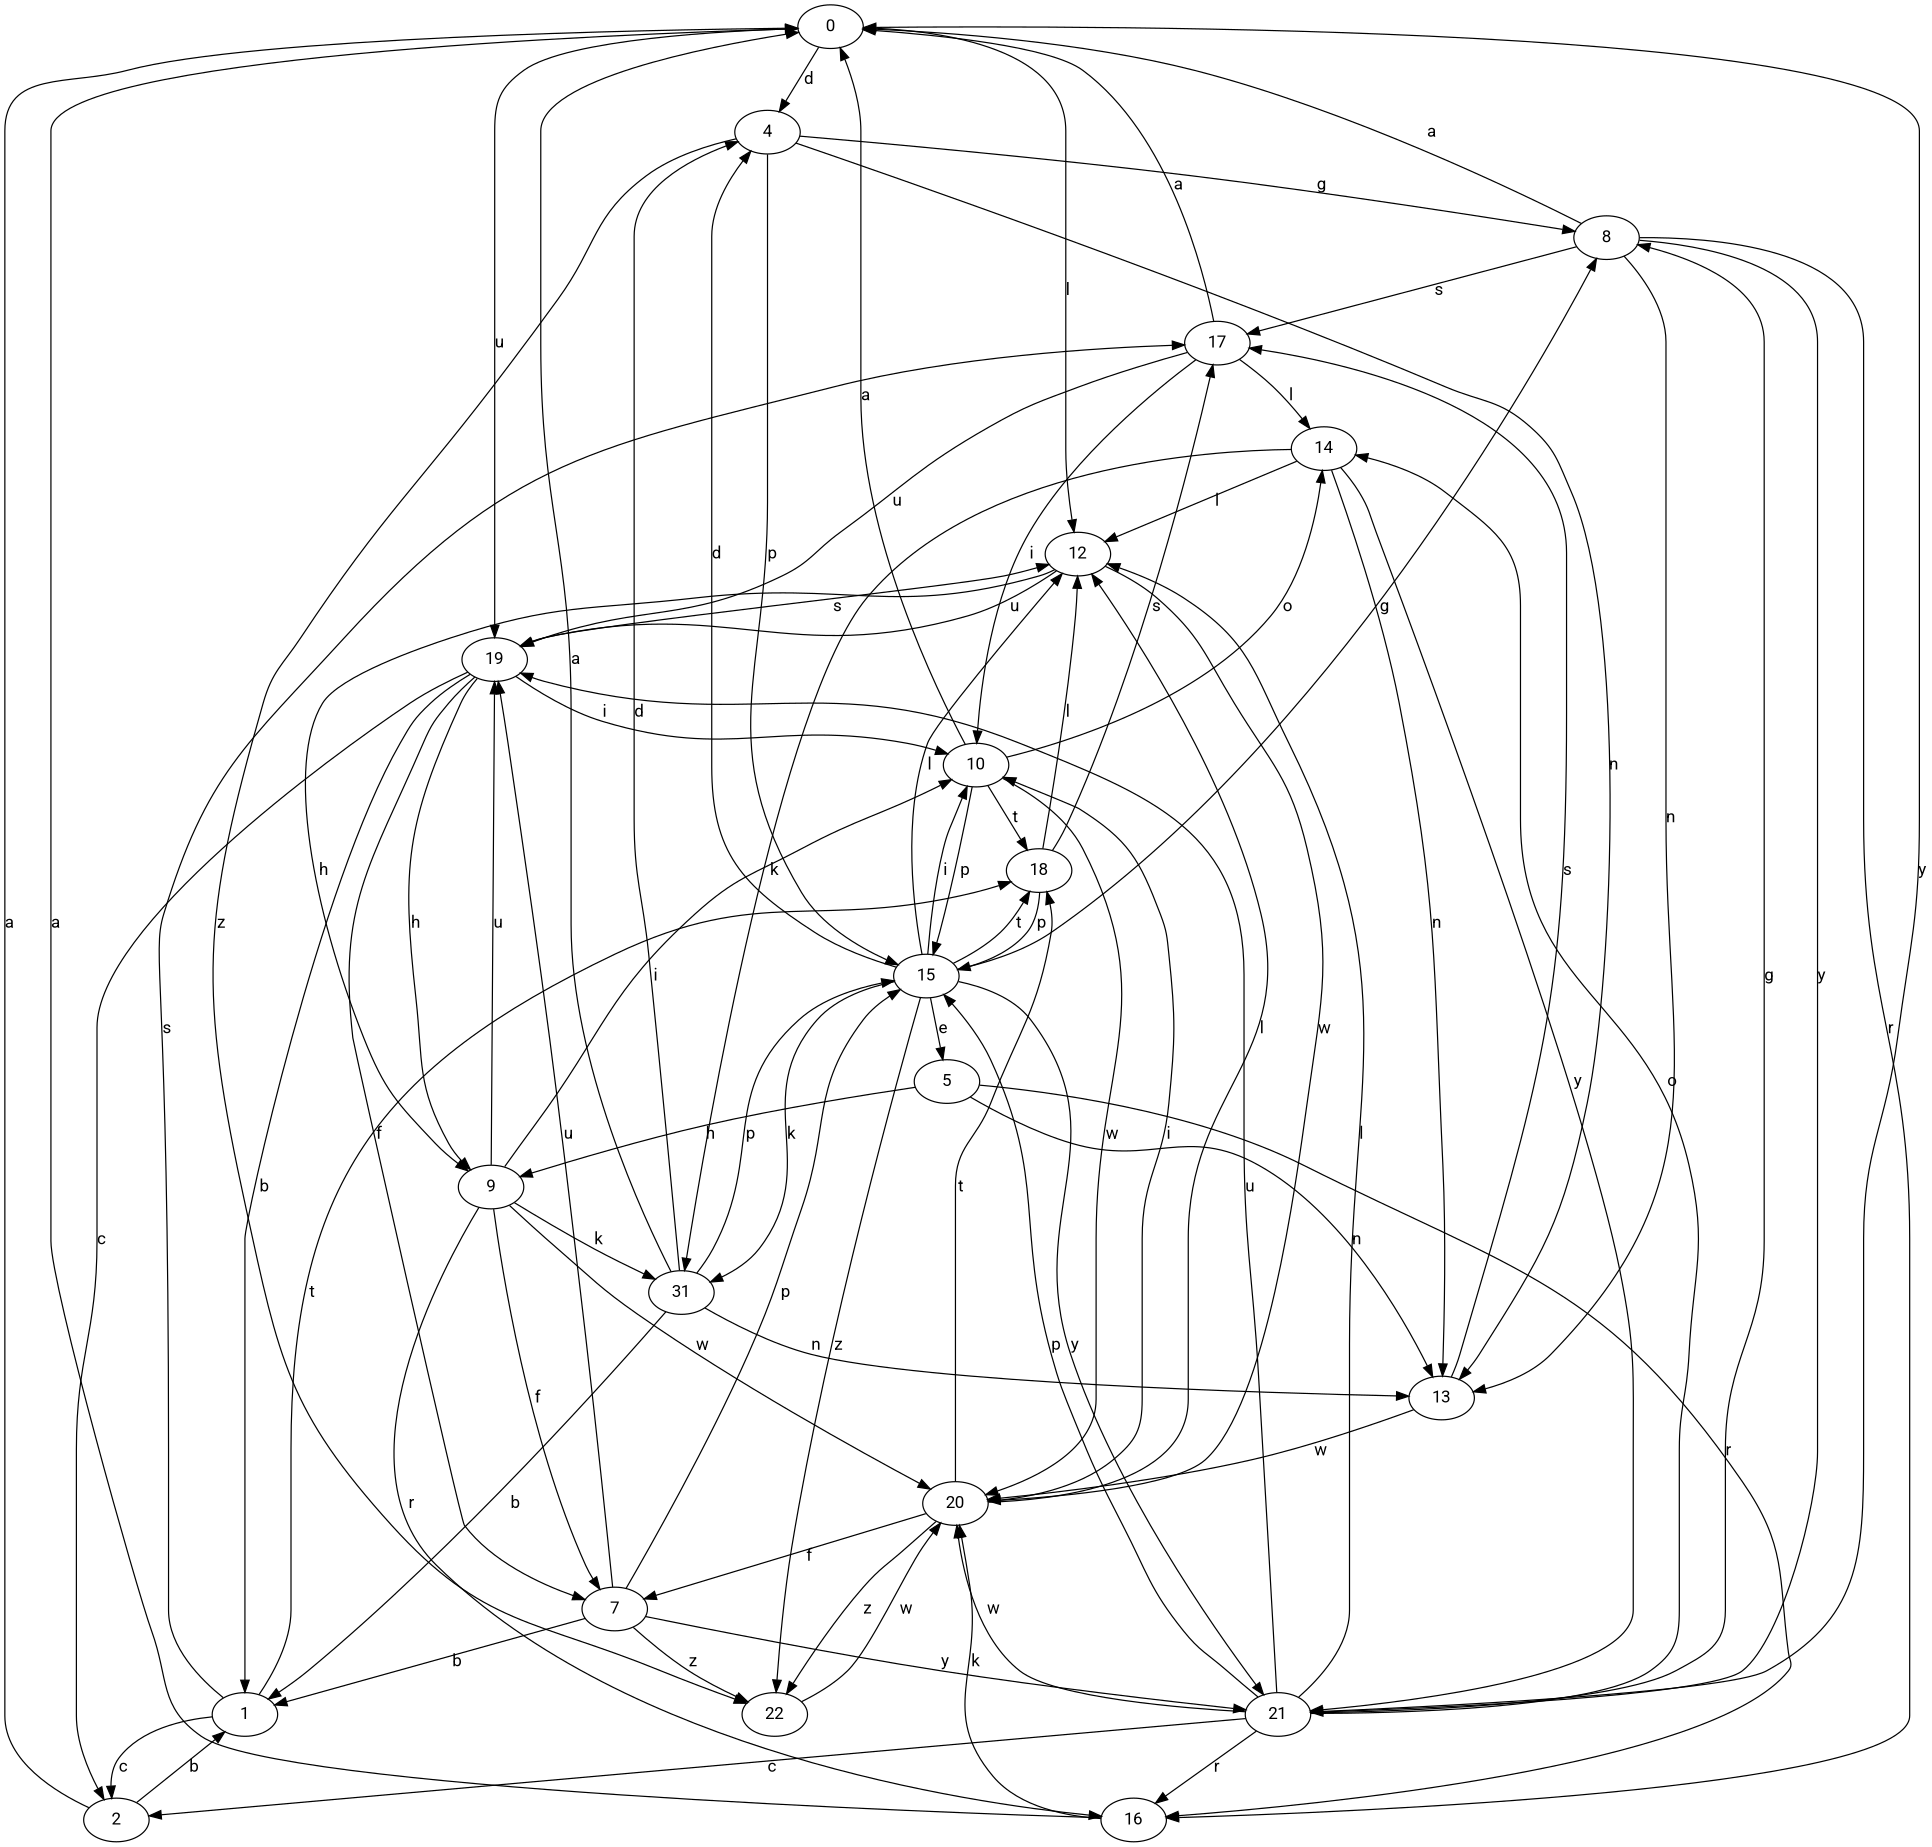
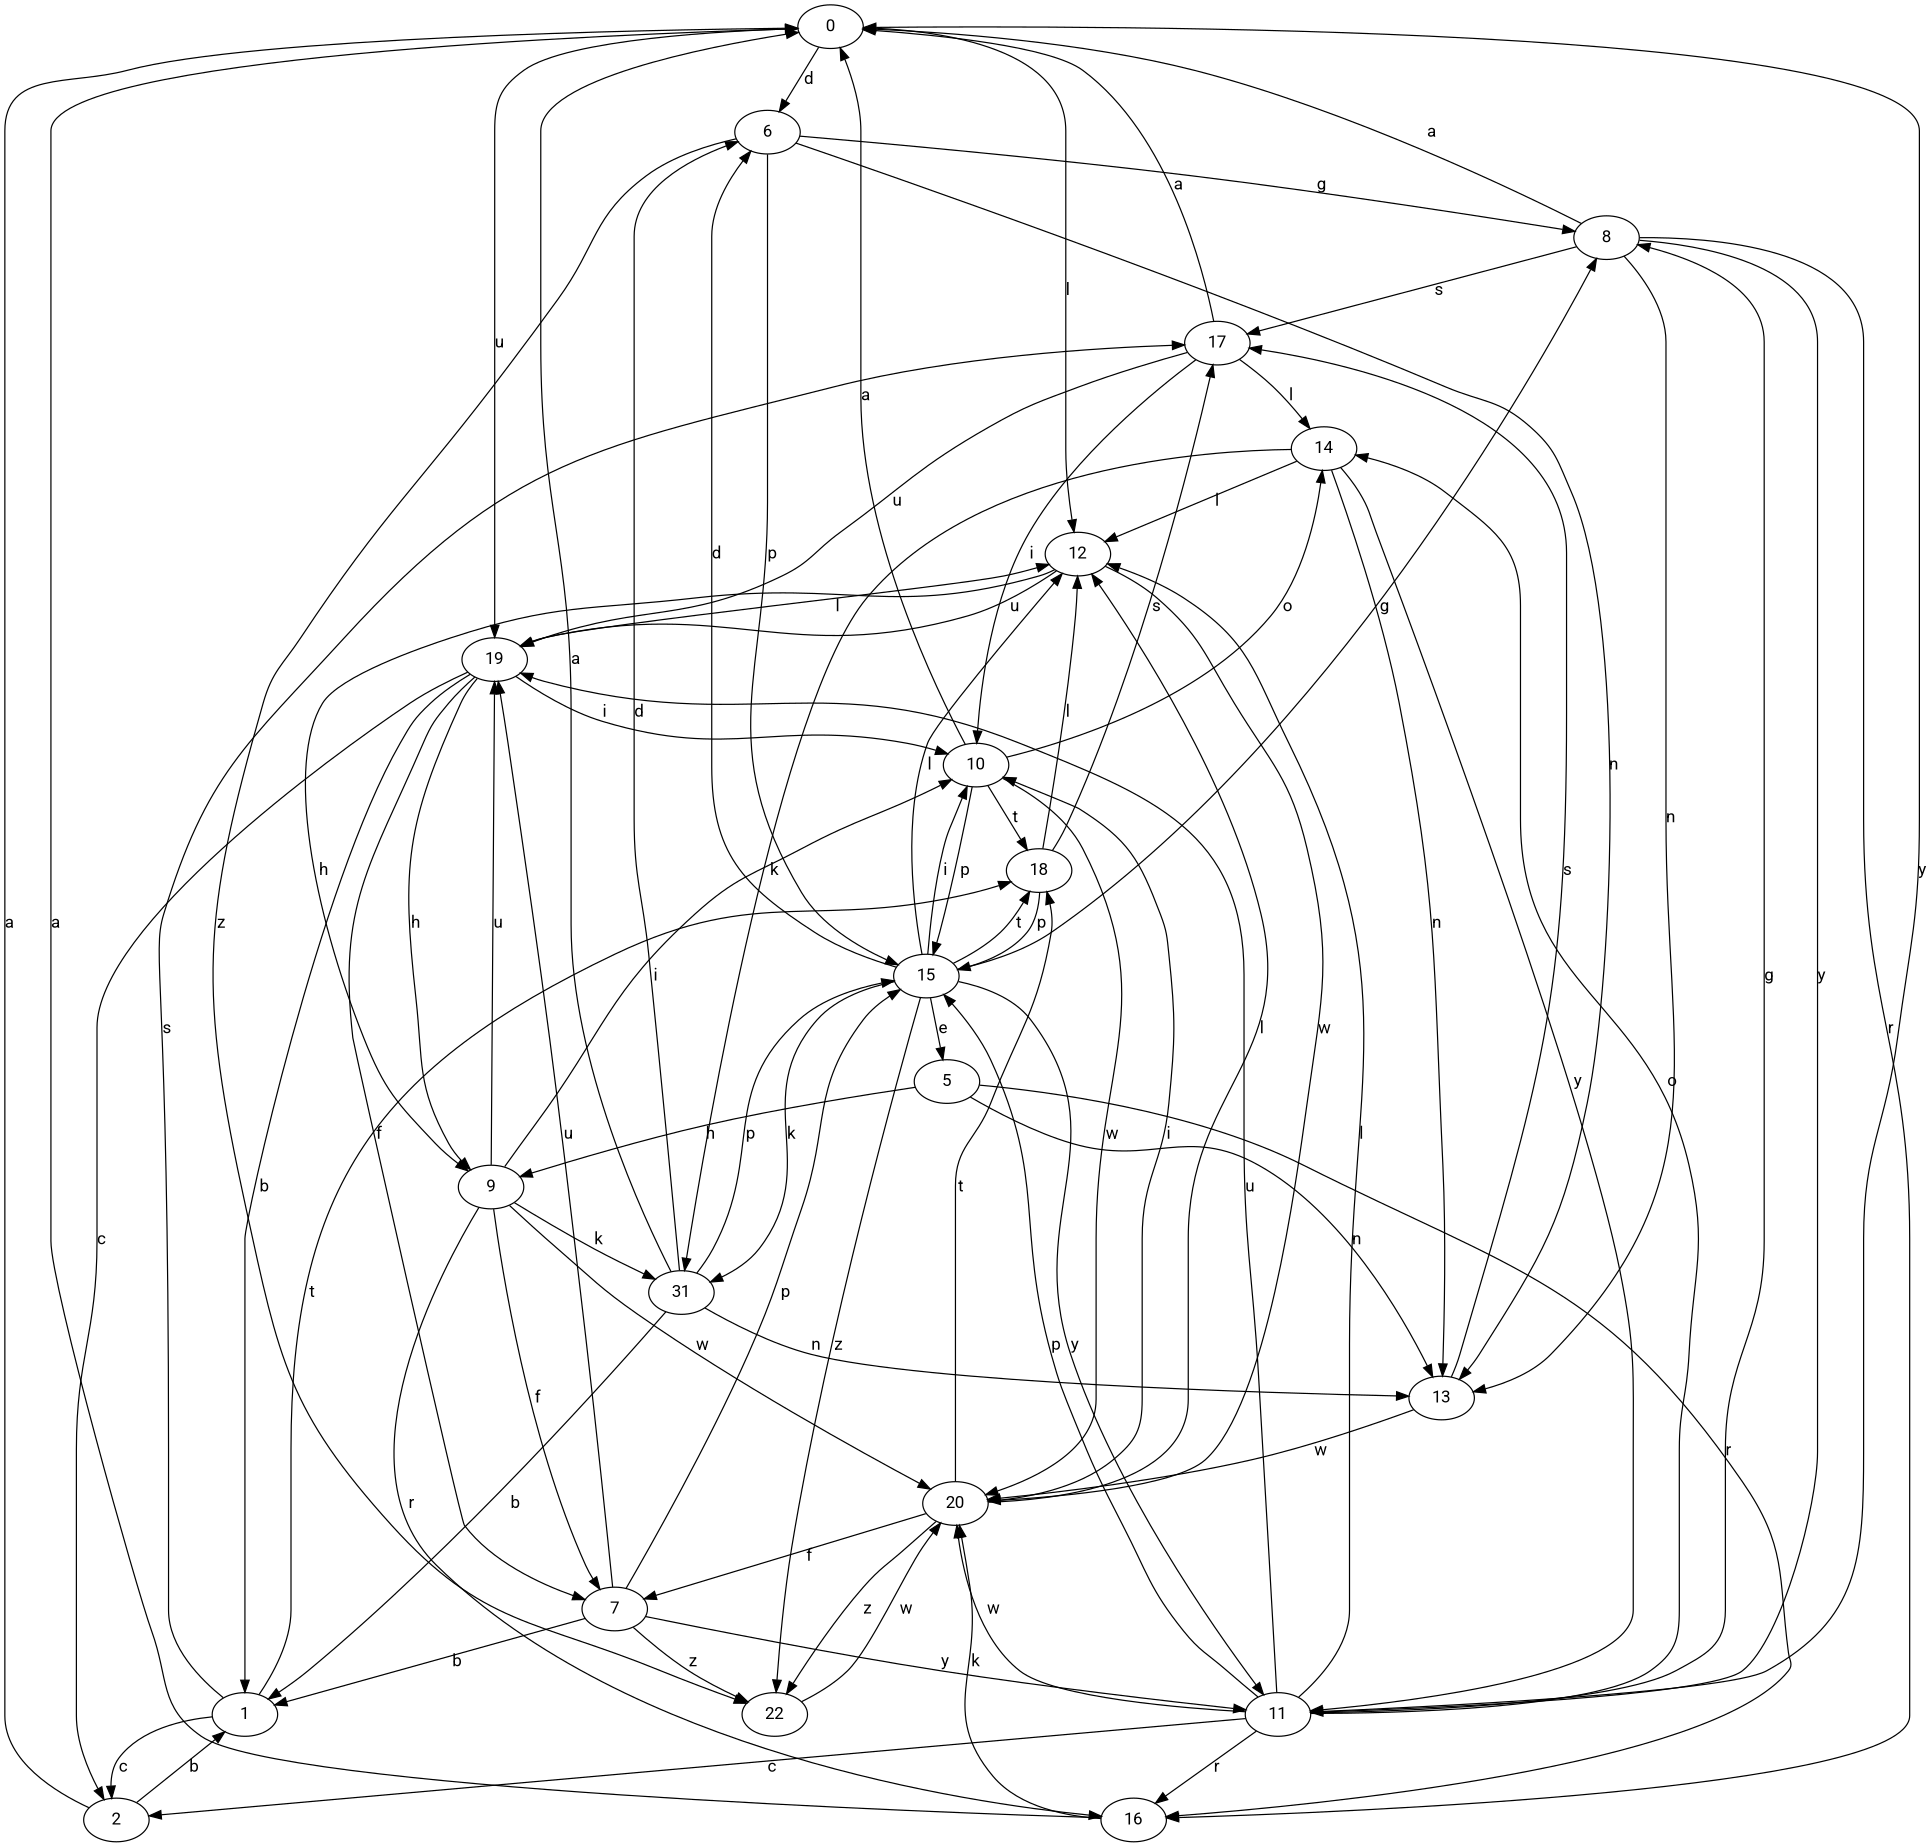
(768, 132) -> (768, 132)
(838, 607) -> (838, 607)
(1278, 1714) -> (1278, 1714)
